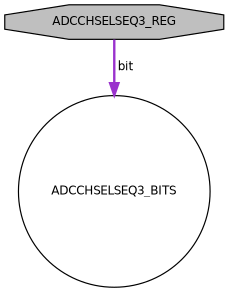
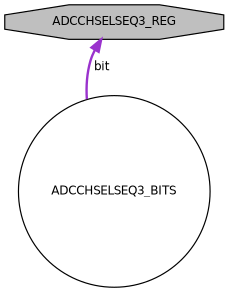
(114, 61) -> (88, 74)
